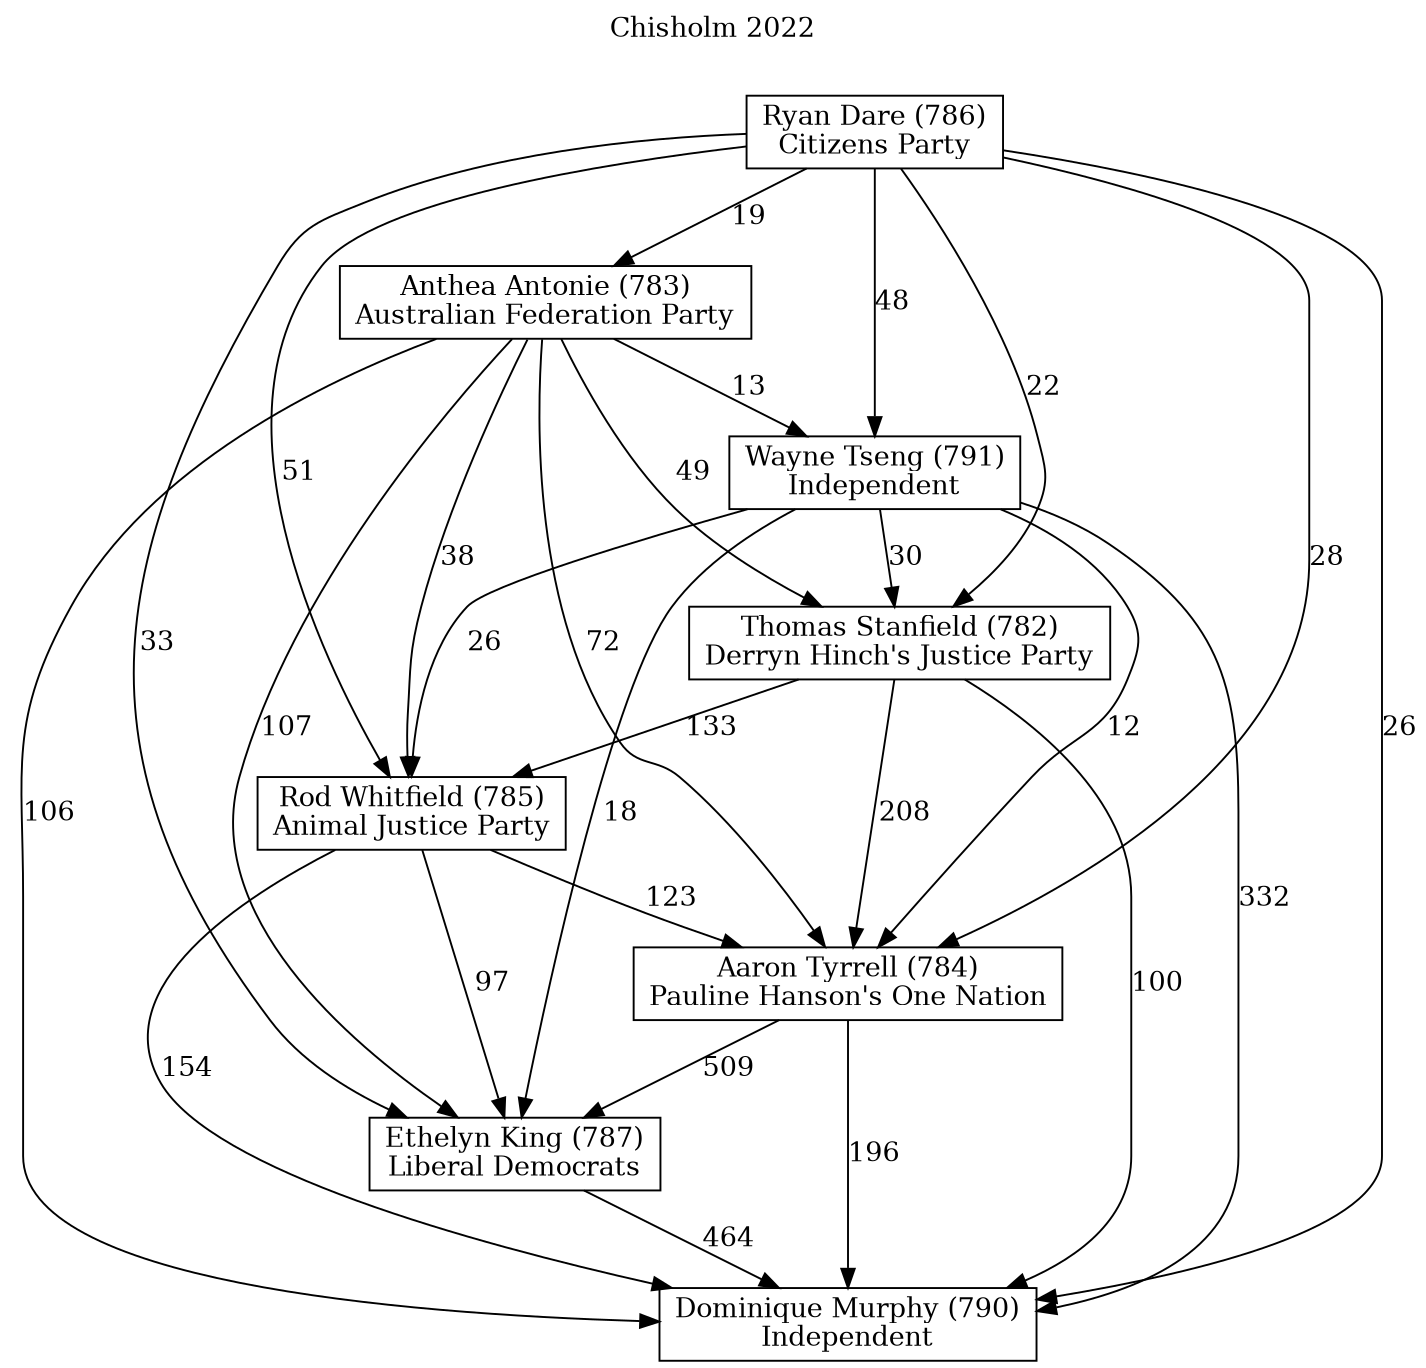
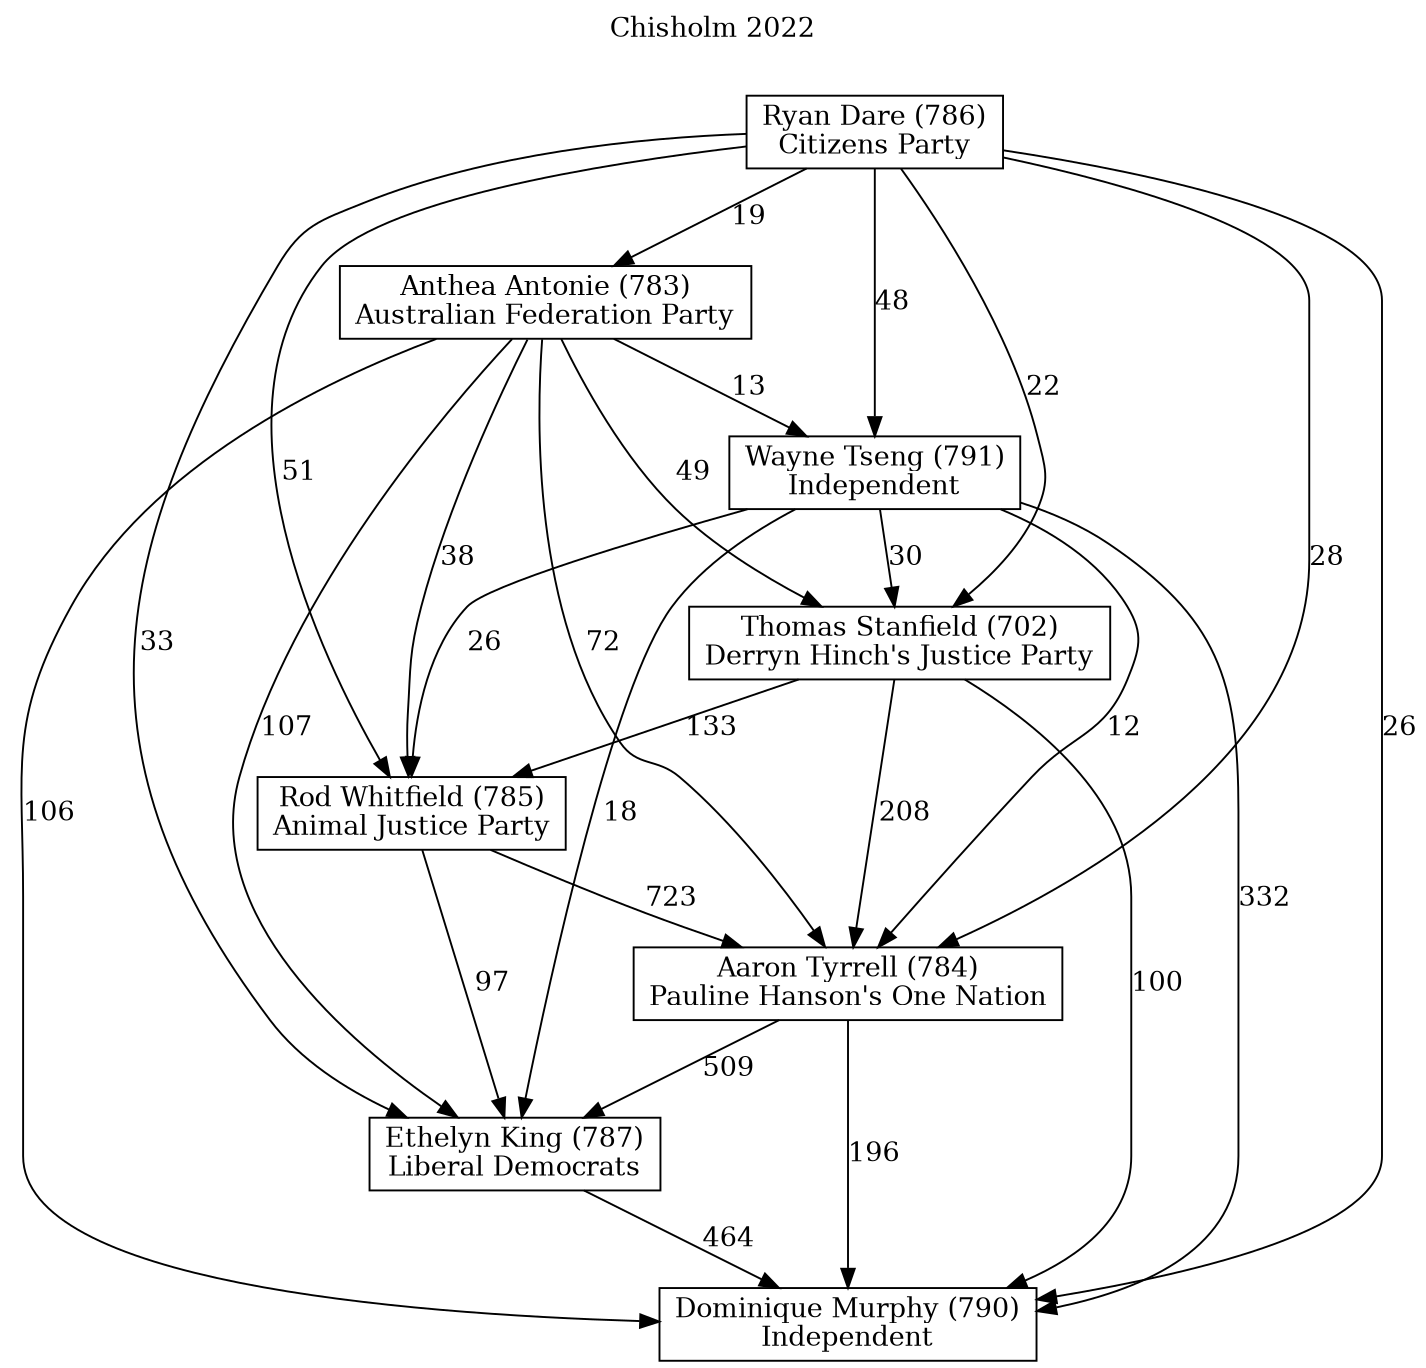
(900, 643) -> (900, 643)
(672, 899) -> (672, 899)
(244, 1151) -> none
